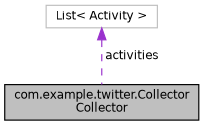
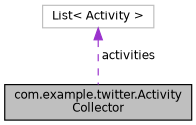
(102, 102) -> (98, 102)
